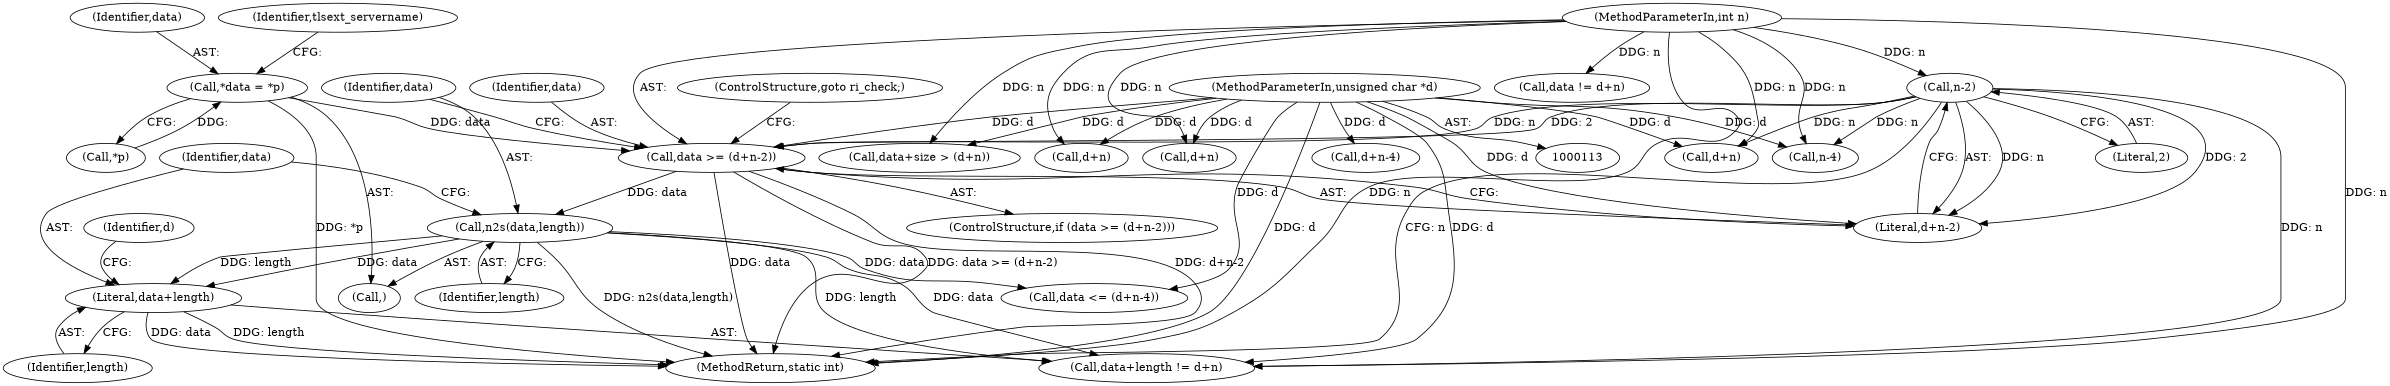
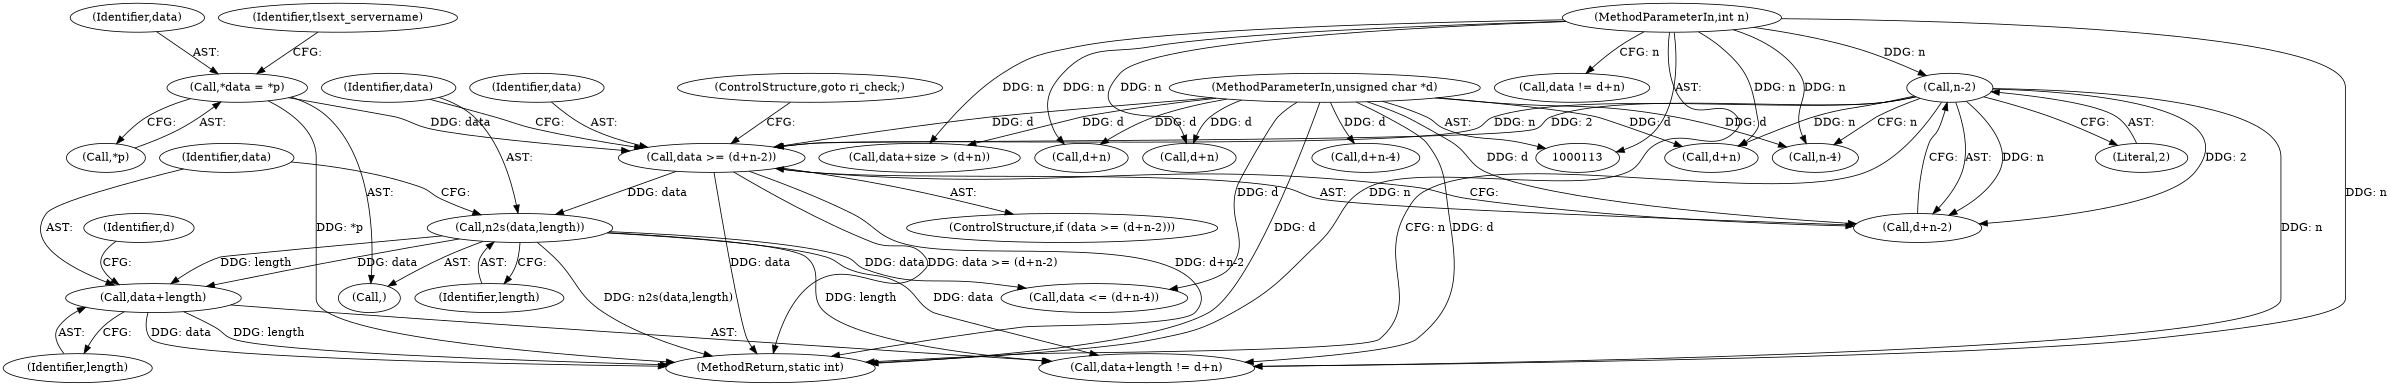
(1057, 35) -> (1671, 98)
(1640, 53) -> (1640, 53)
(215, 123) -> (215, 123)
(1897, 123) -> (1897, 123)
(1918, 228) -> (1918, 228)
(153, 298) -> (153, 298)
